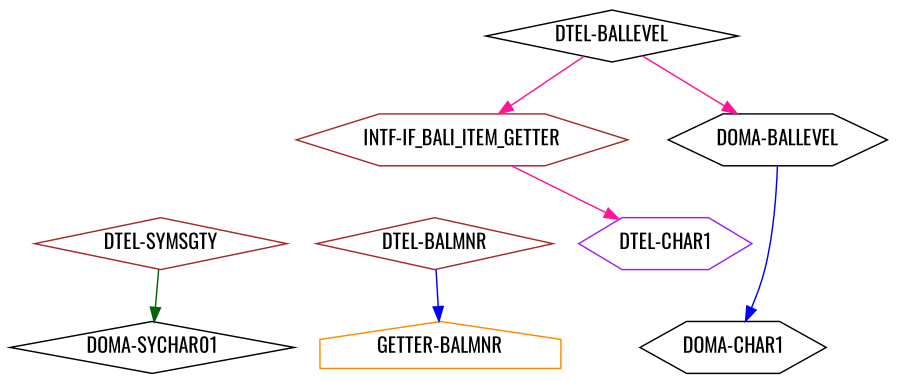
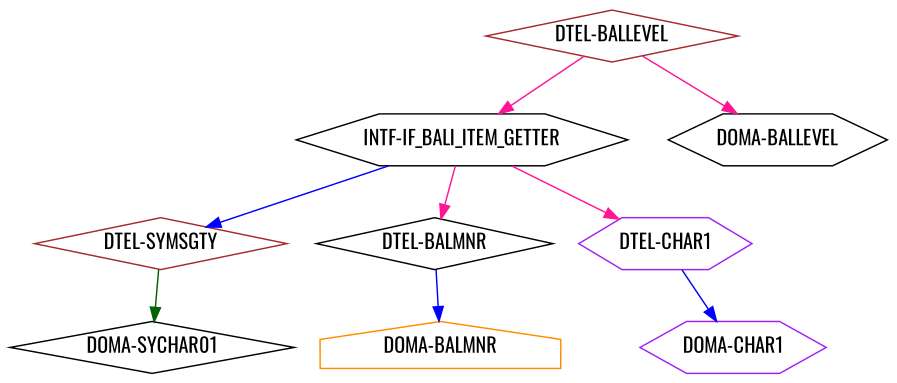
(612, 36) -> (612, 36)
(462, 140) -> (462, 140)
none -> (450, 185)
none -> (304, 194)
(771, 238) -> (695, 290)
(435, 244) -> (435, 244)
(440, 347) -> (440, 347)
(733, 347) -> (733, 347)
